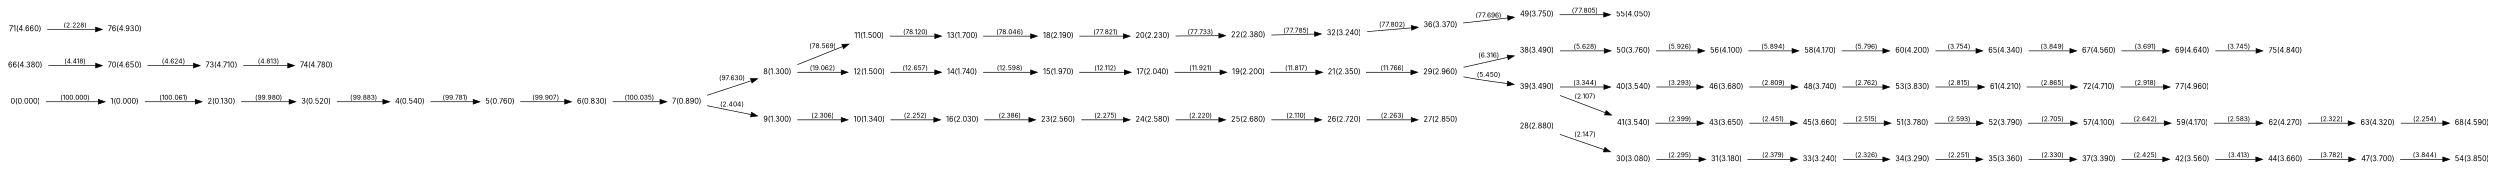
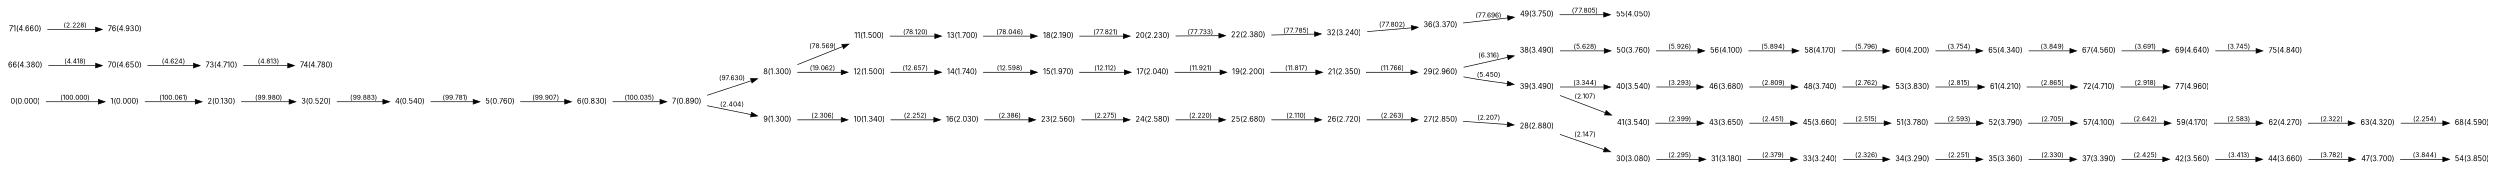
none -> (1485, 123)
